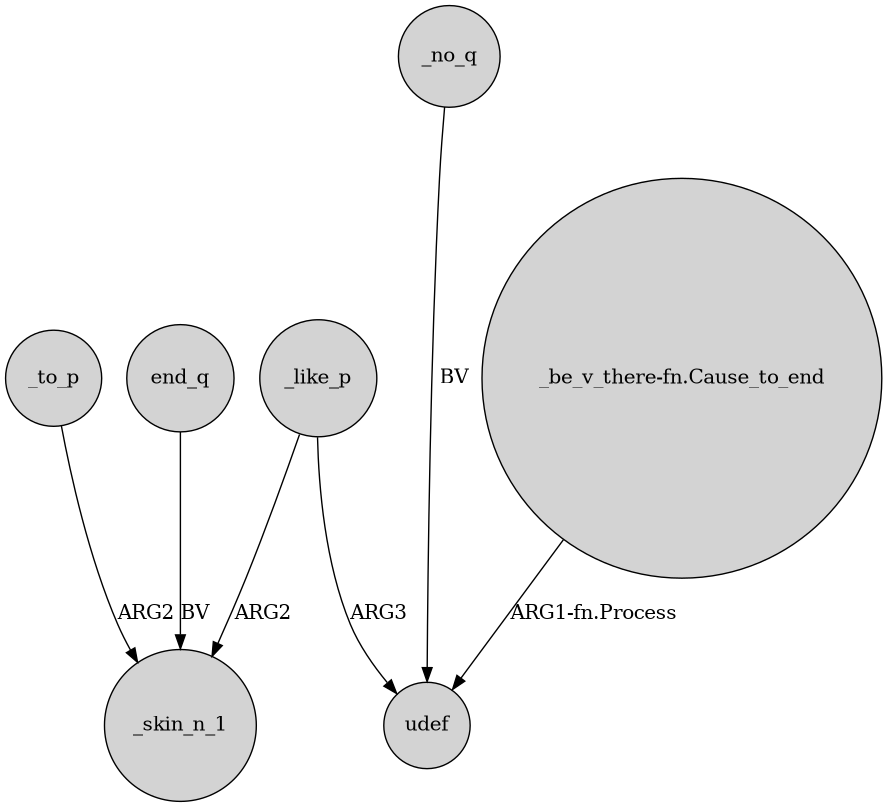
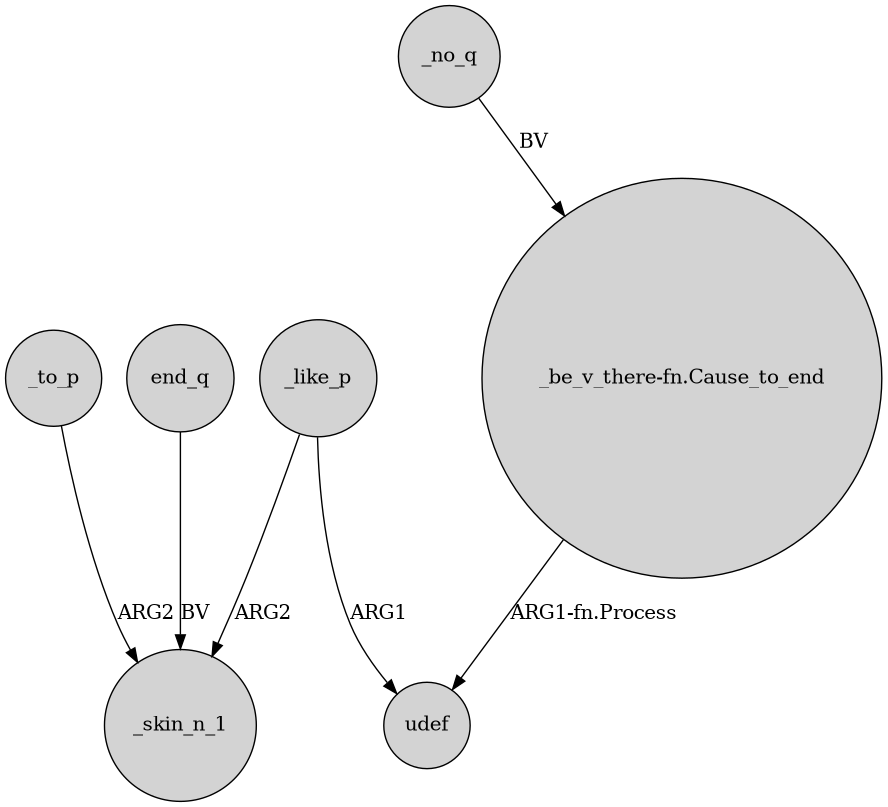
(432, 387) -> (517, 151)
(379, 614) -> (379, 614)
